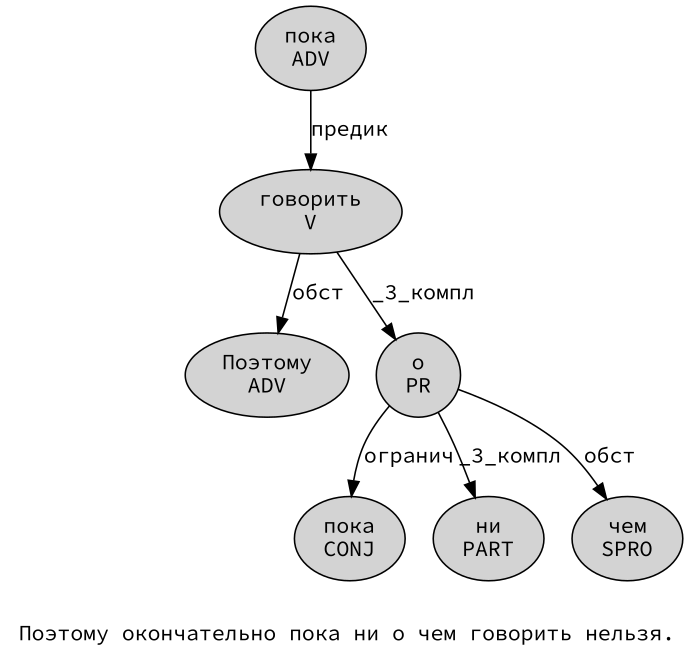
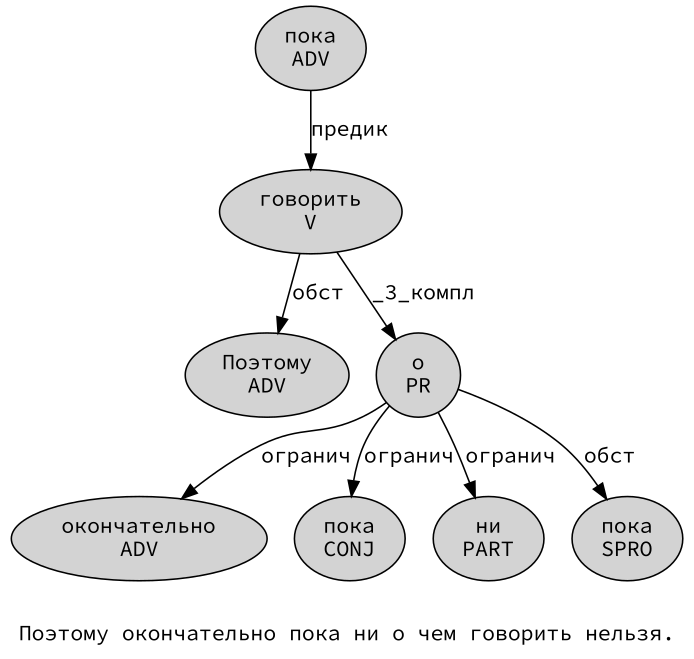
(510, 457) -> (510, 457)
none -> (139, 539)
(627, 539) -> (627, 539)
